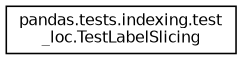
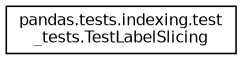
(121, 30) -> (121, 30)
